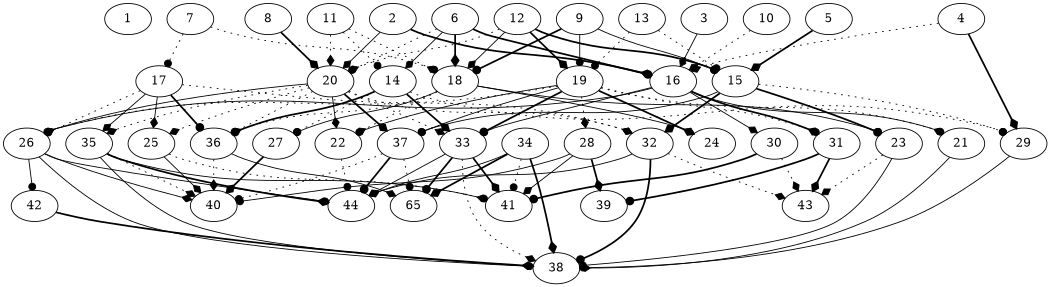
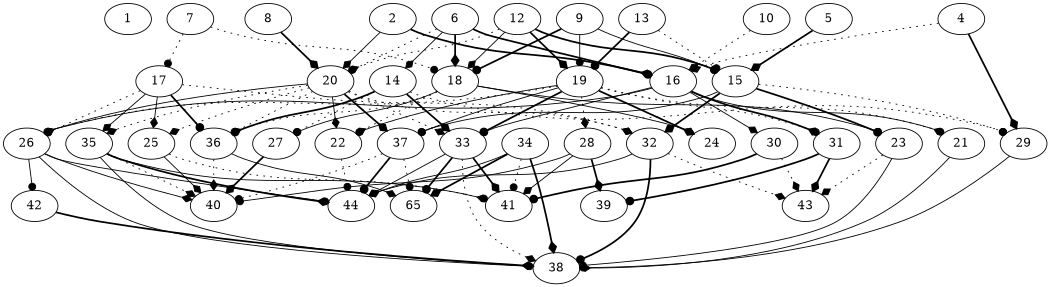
(331, 19) -> none
(704, 19) -> none
(617, 44) -> (617, 44)
